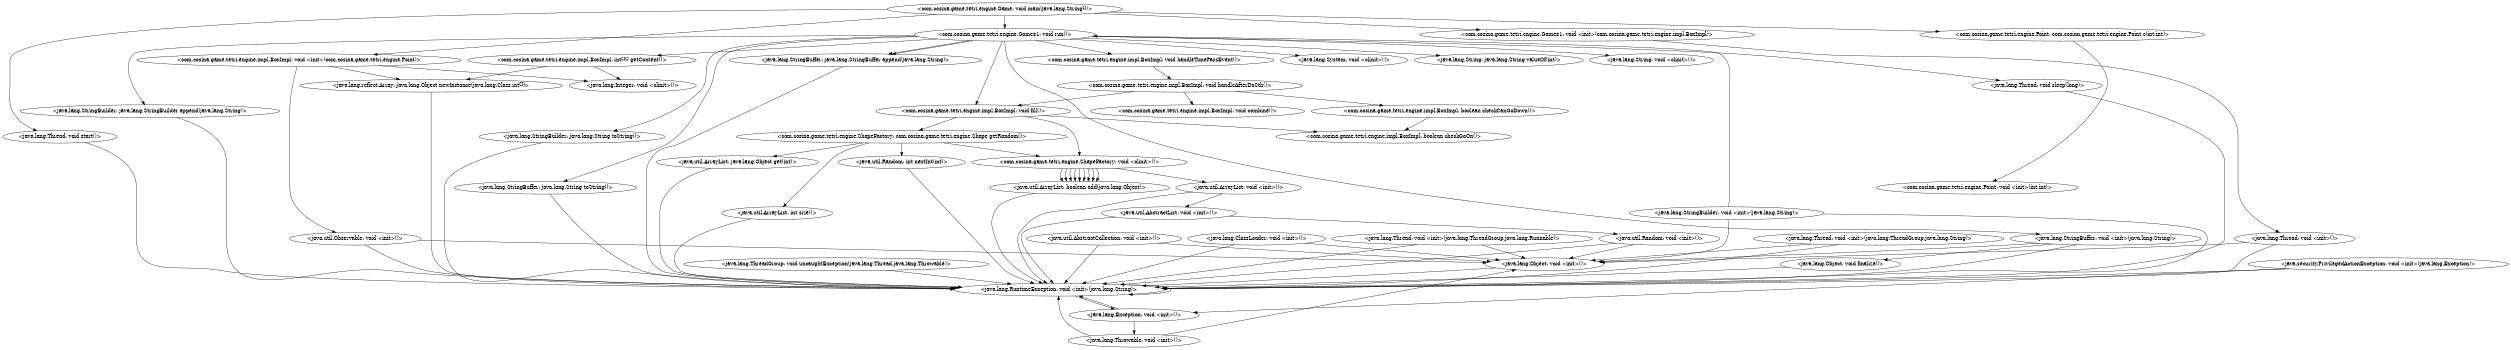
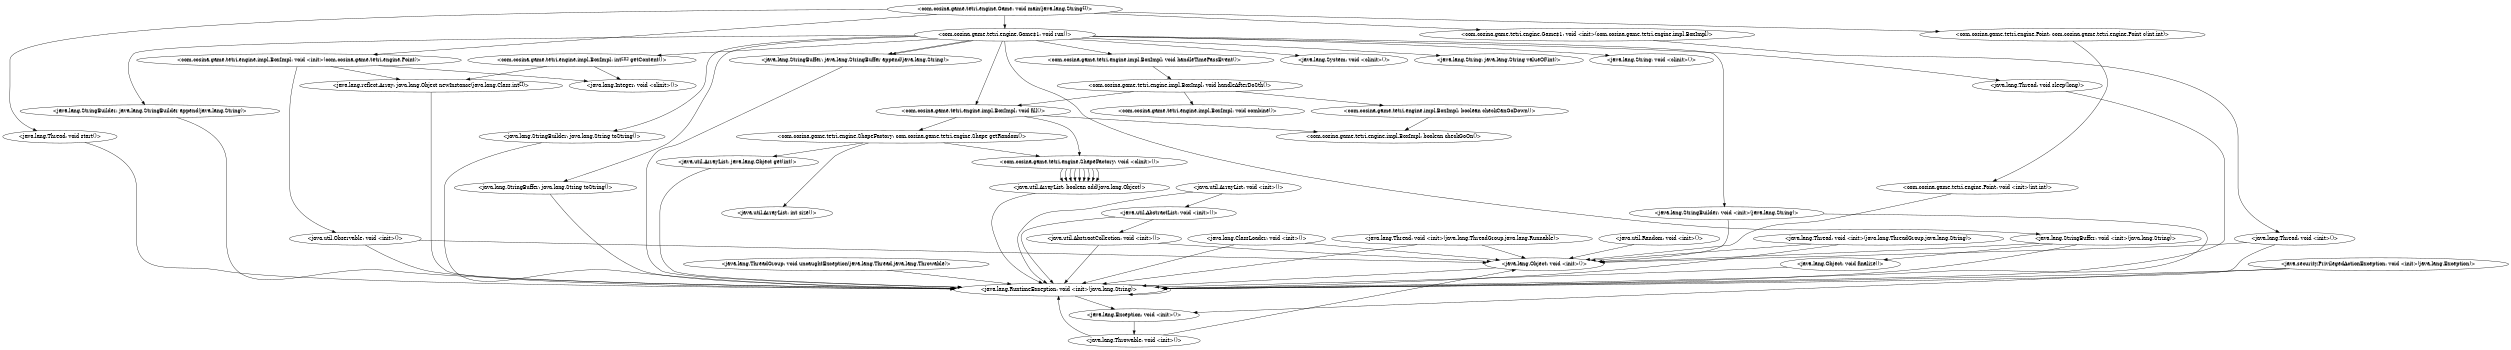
(1565, 45) -> (1480, 43)
(902, 162) -> none
(1159, 175) -> none
(1421, 225) -> (1138, 225)
none -> (1769, 226)
(676, 263) -> none
(1370, 264) -> none
(1100, 303) -> none
